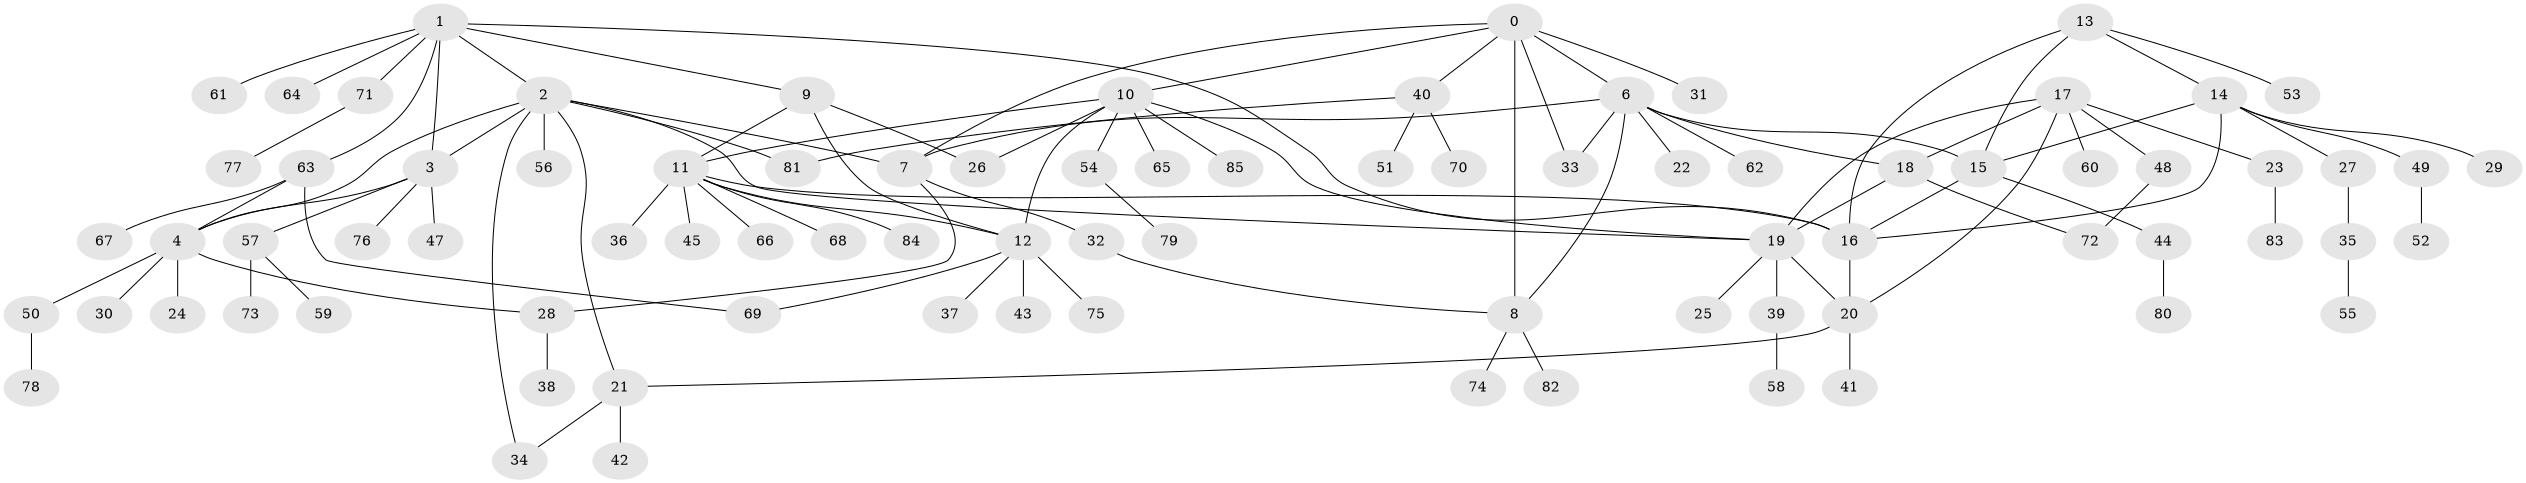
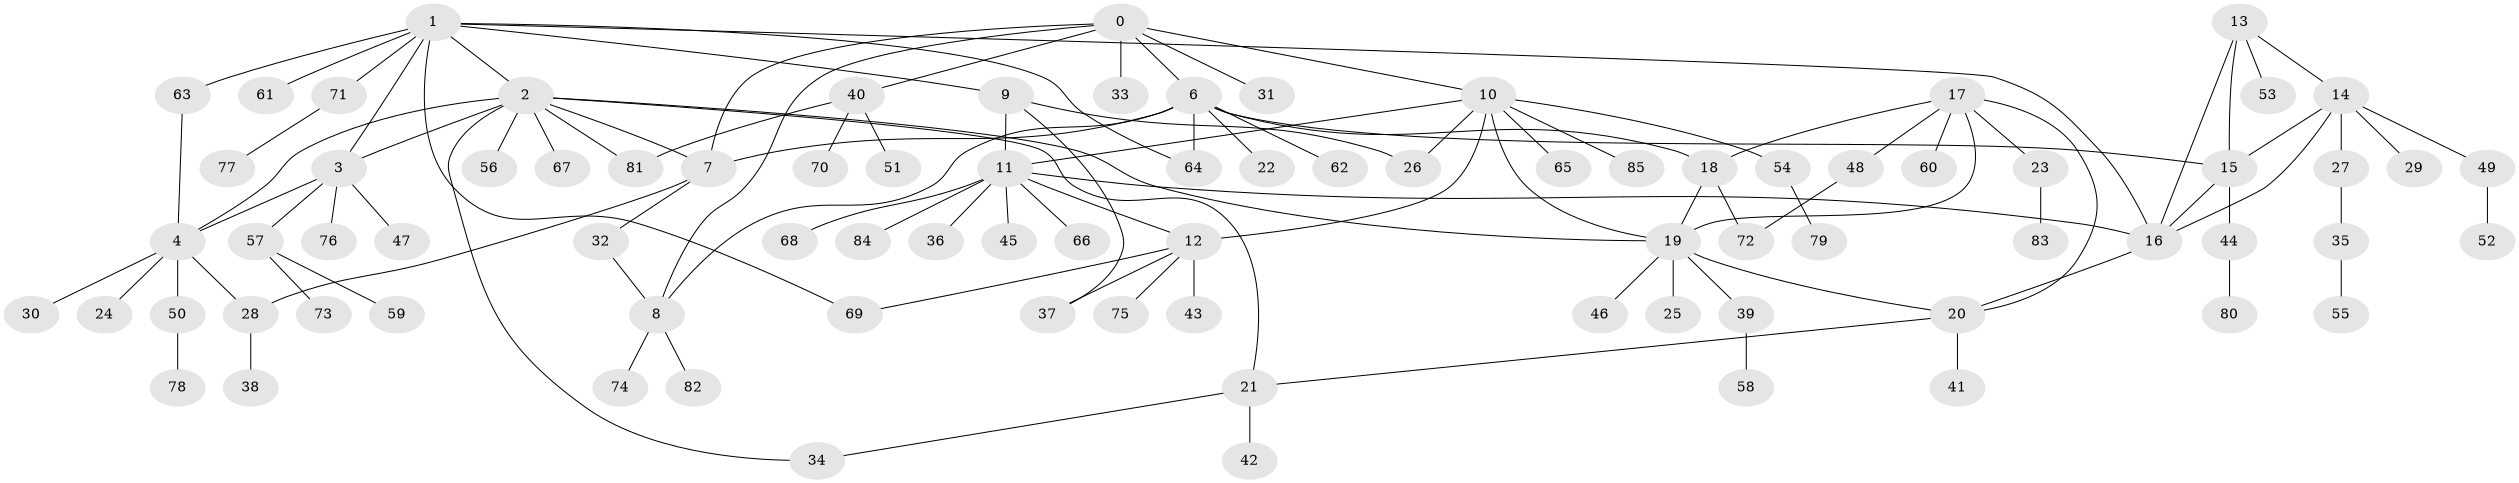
(1599, 132) -> (1194, 132)
(868, 187) -> (1117, 220)
(206, 205) -> (544, 132)
(475, 282) -> (556, 218)
none -> (1600, 315)
